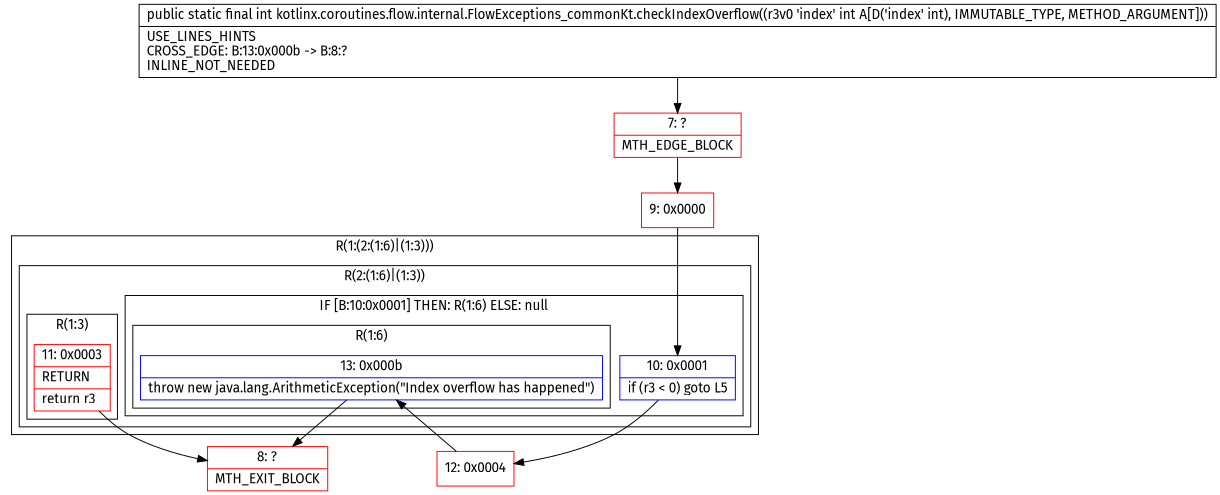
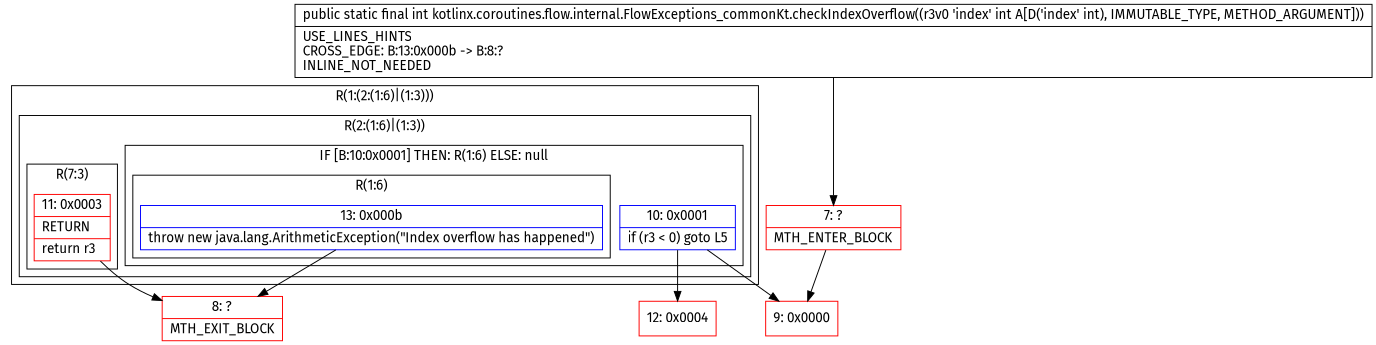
(678, 146) -> (834, 238)
(678, 287) -> (739, 273)
(72, 325) -> (72, 175)
(430, 429) -> none
